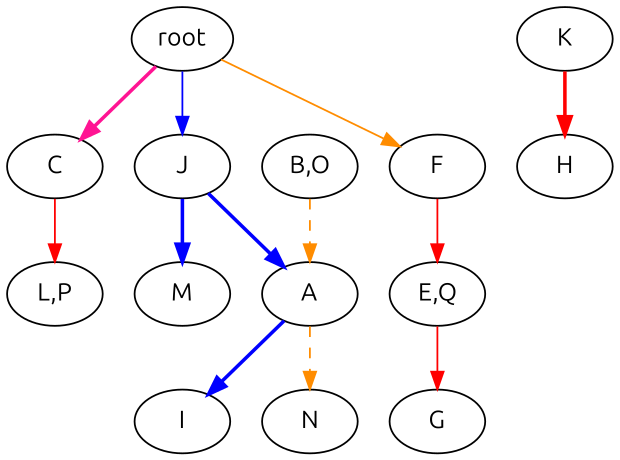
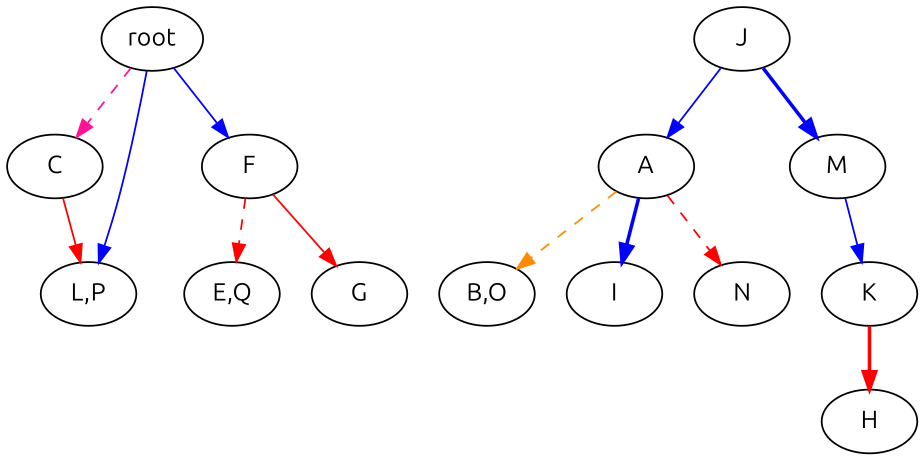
(182, 94) -> (128, 159)
(125, 96) -> (109, 96)
(302, 99) -> (195, 96)
(310, 222) -> (574, 225)
(437, 222) -> (242, 221)
none -> (851, 222)
(240, 224) -> (700, 96)
(310, 349) -> (689, 223)
(437, 349) -> (299, 223)
